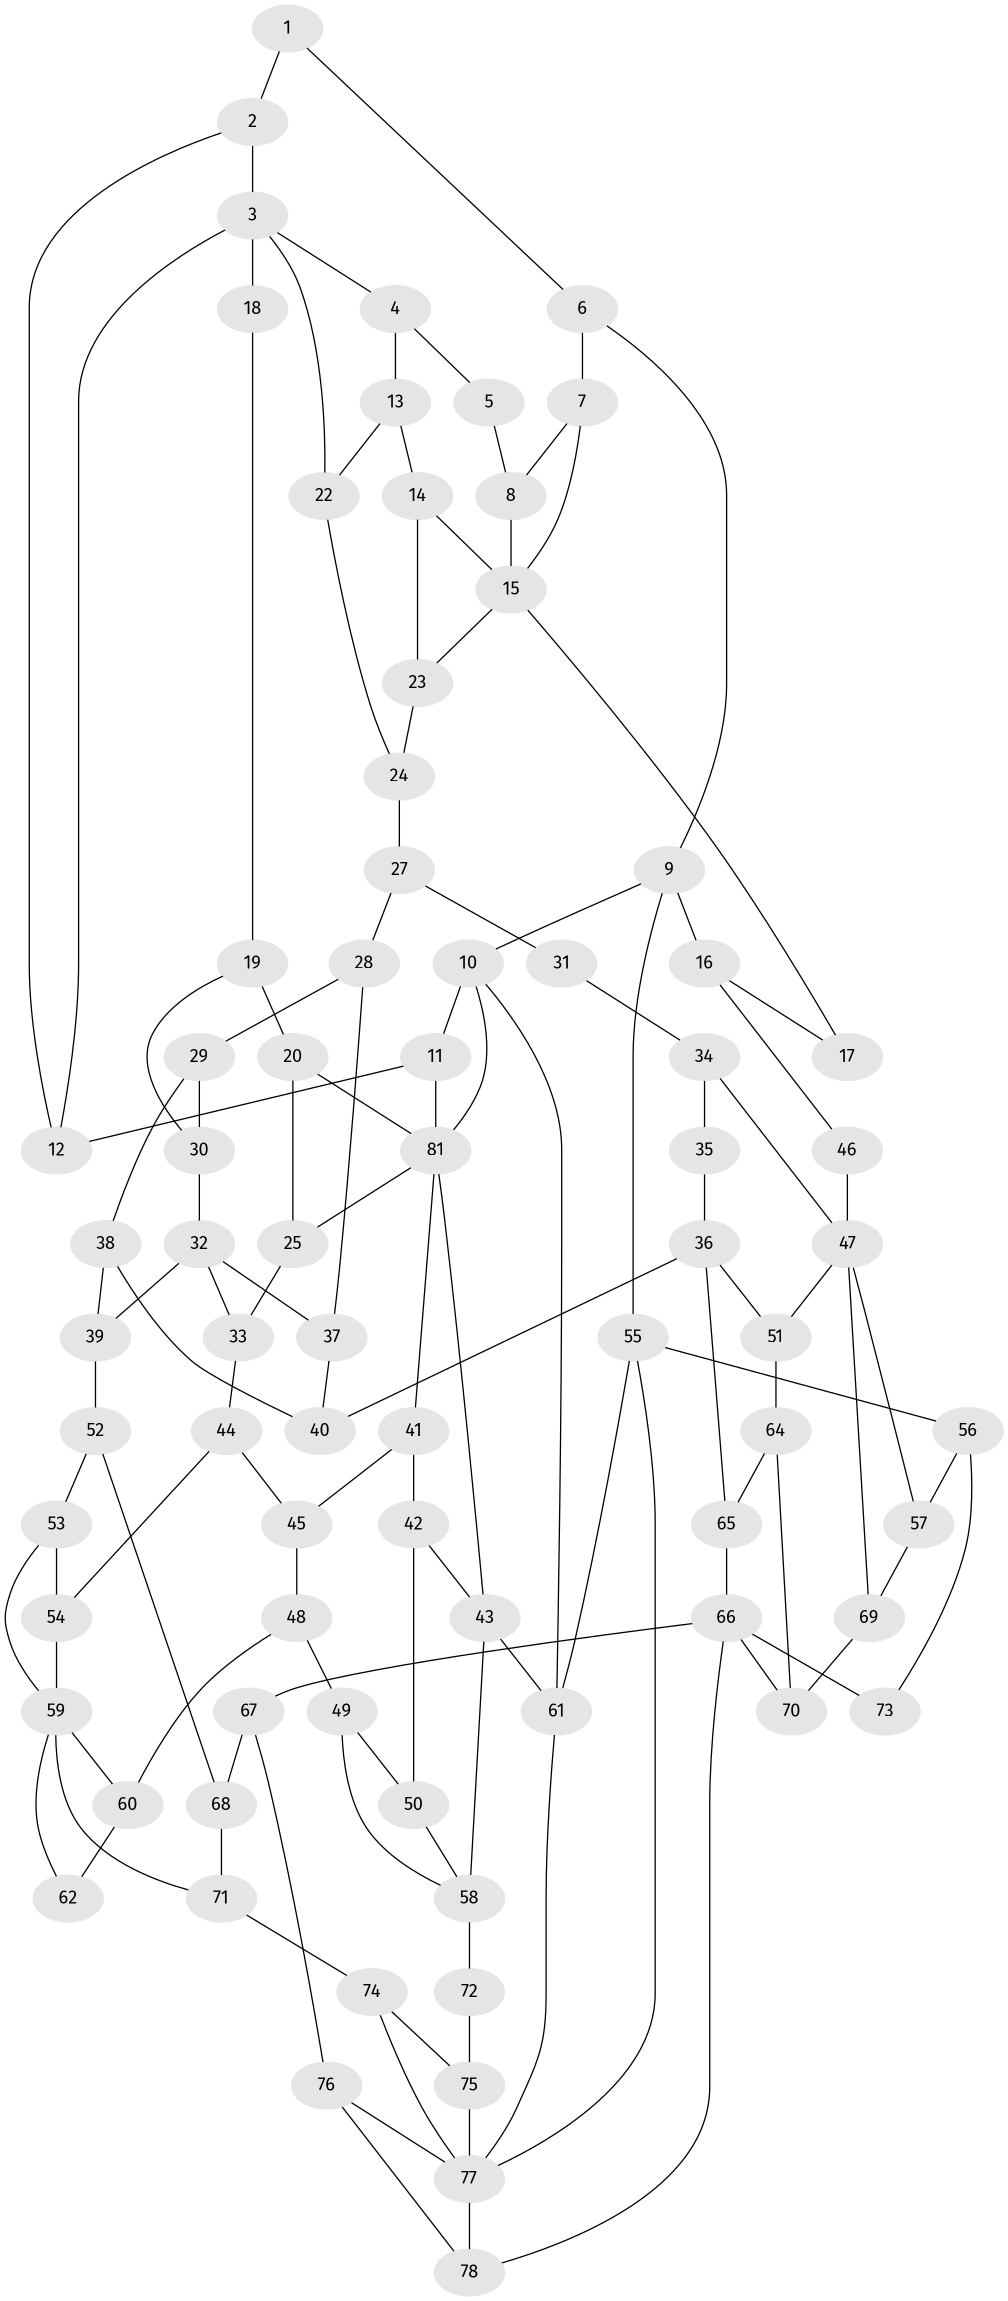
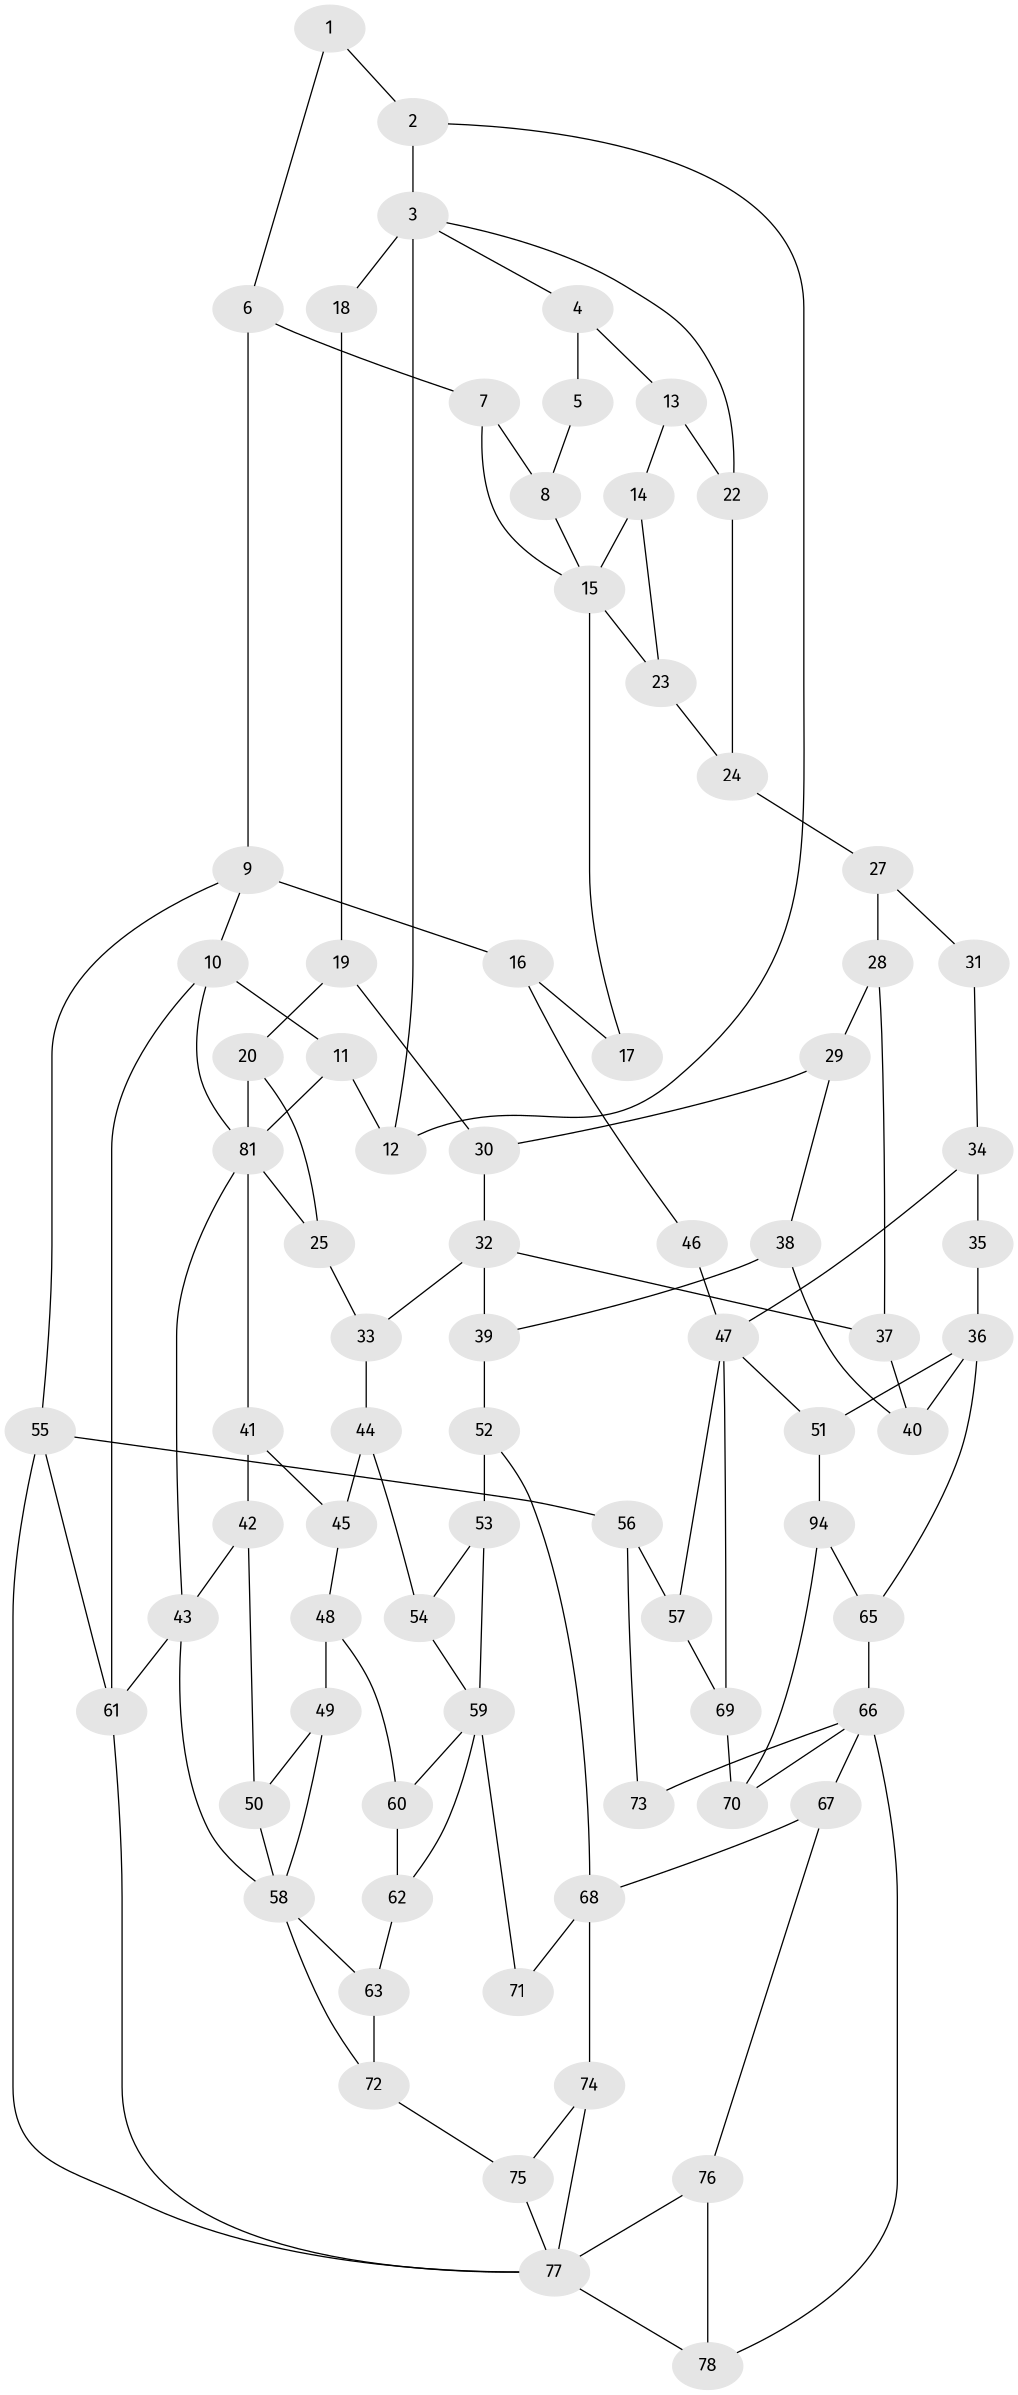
(776, 1431) -> (819, 1525)
(292, 1942) -> (590, 1992)
none -> (374, 1992)
